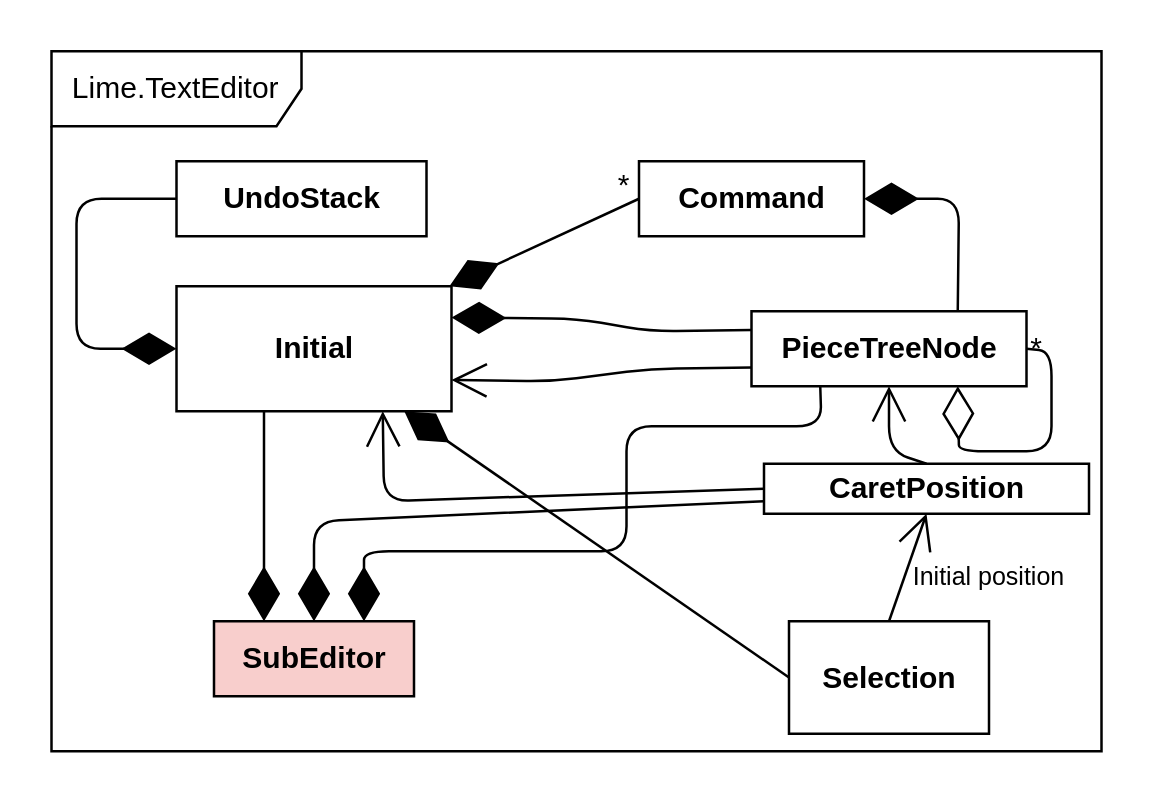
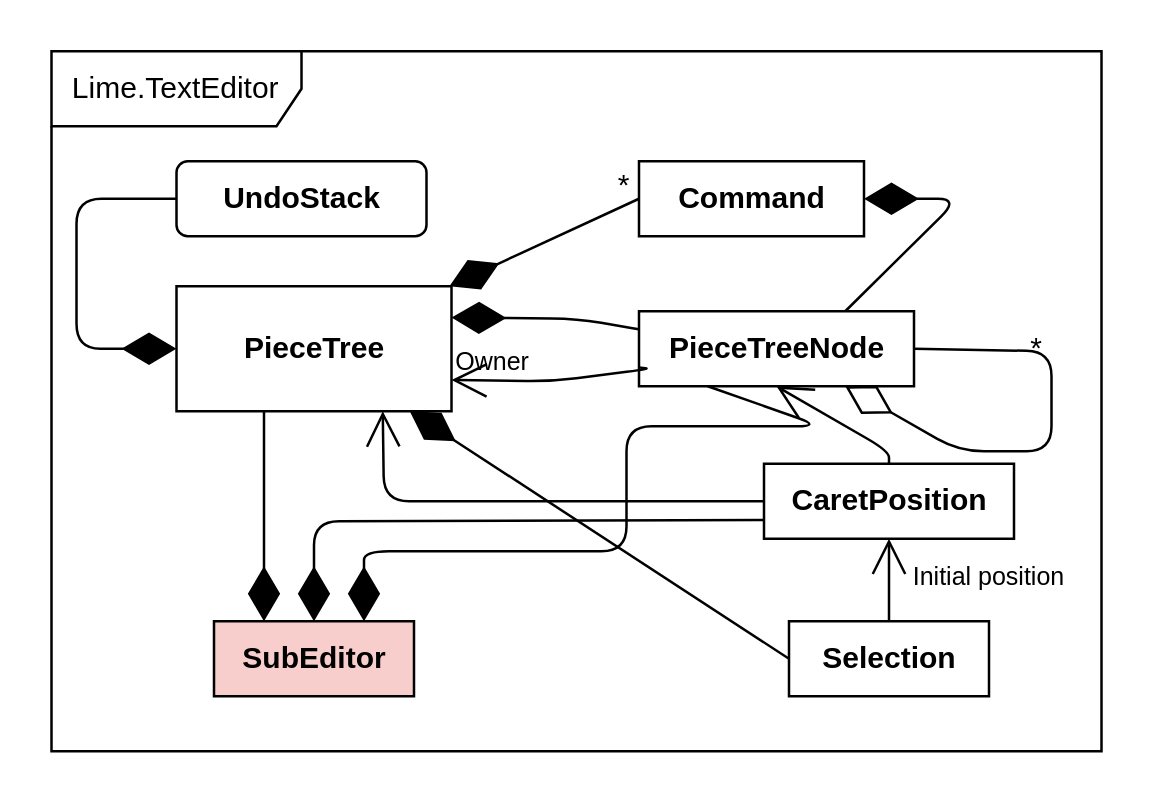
(301, 199) -> (301, 199)
(315, 349) -> (315, 349)
(889, 349) -> (776, 349)
none -> (514, 361)
(926, 489) -> (889, 501)
(889, 678) -> (889, 659)
